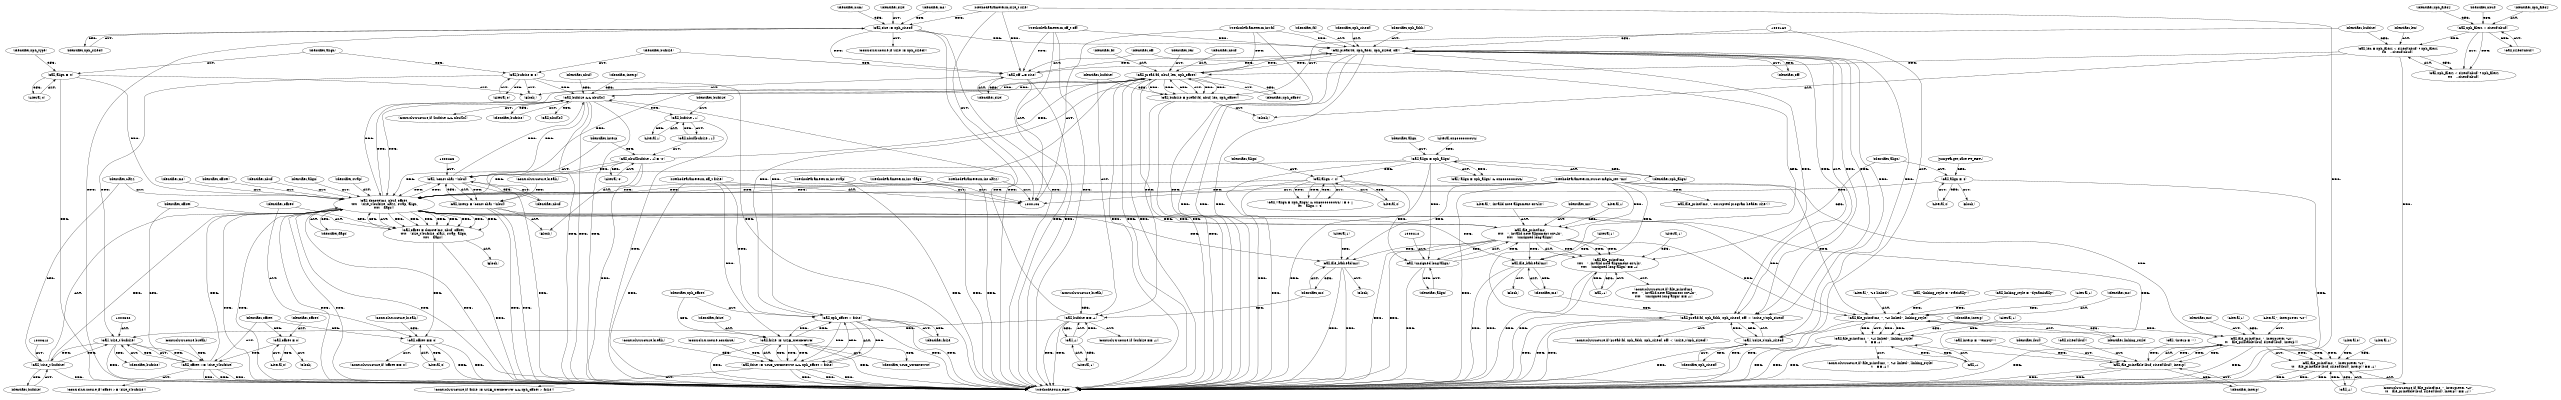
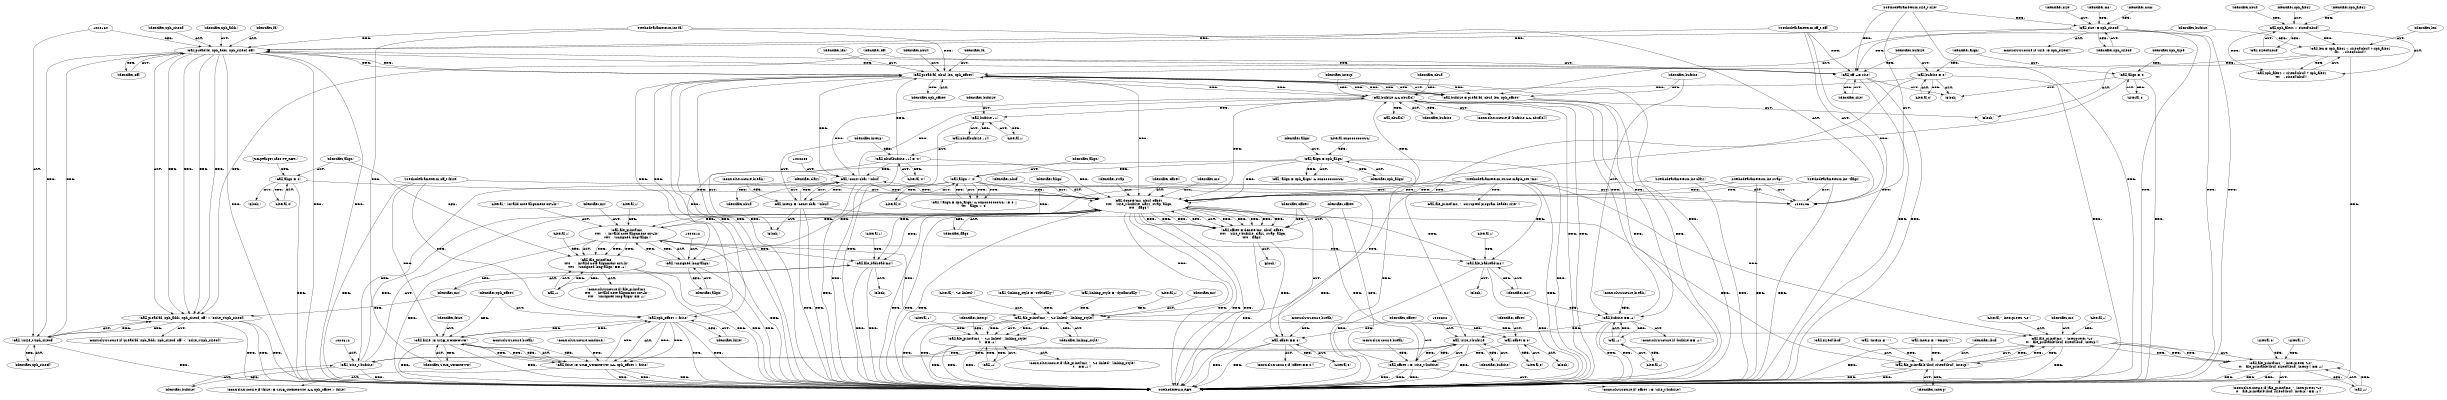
(1176, 212) -> (376, 92)
(757, 353) -> (598, 353)
